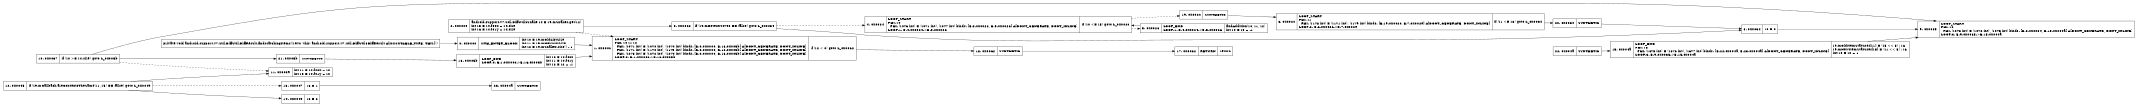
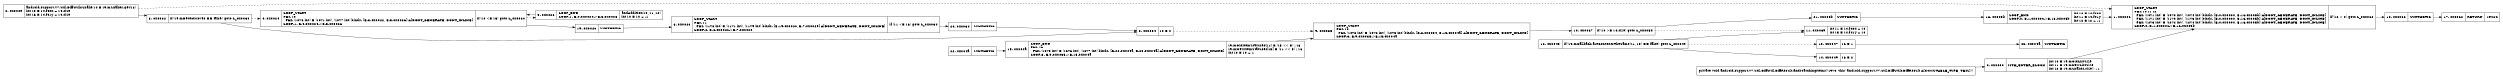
(1011, 3) -> (1550, 31)
(1154, 17) -> (550, 26)
(1847, 29) -> (1242, 31)
